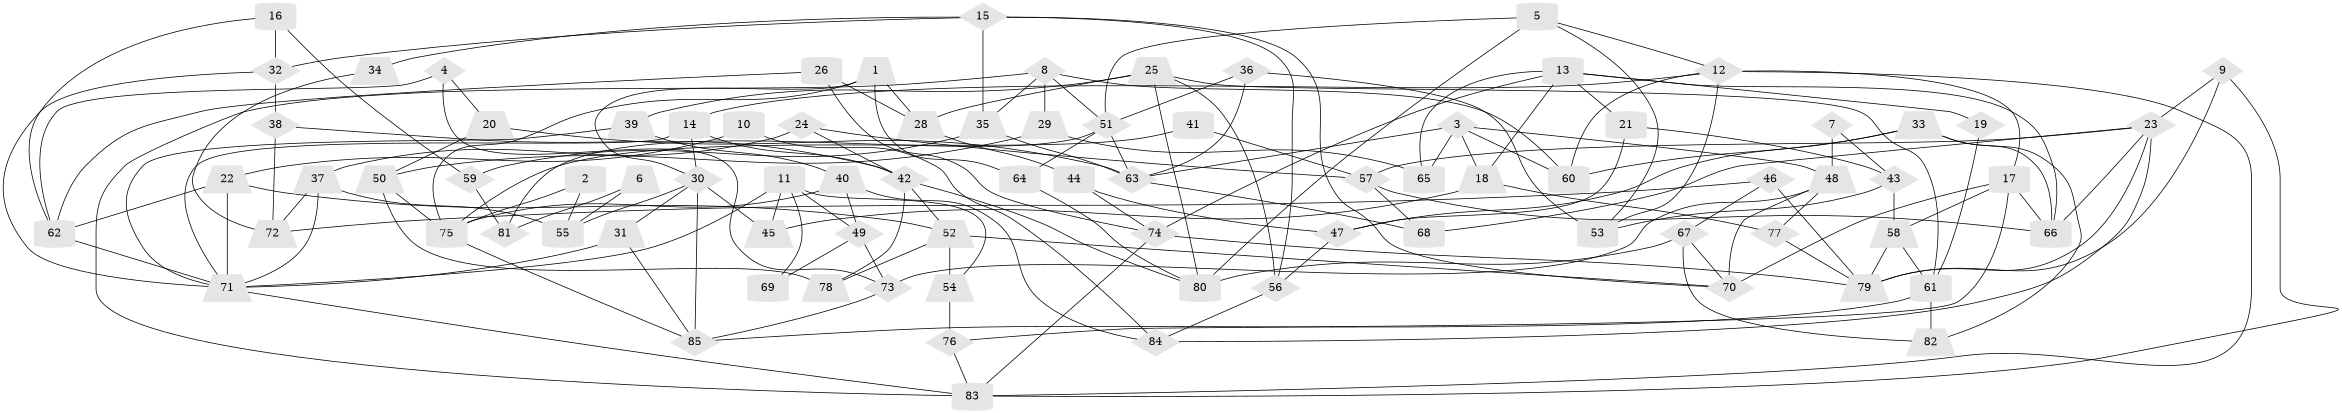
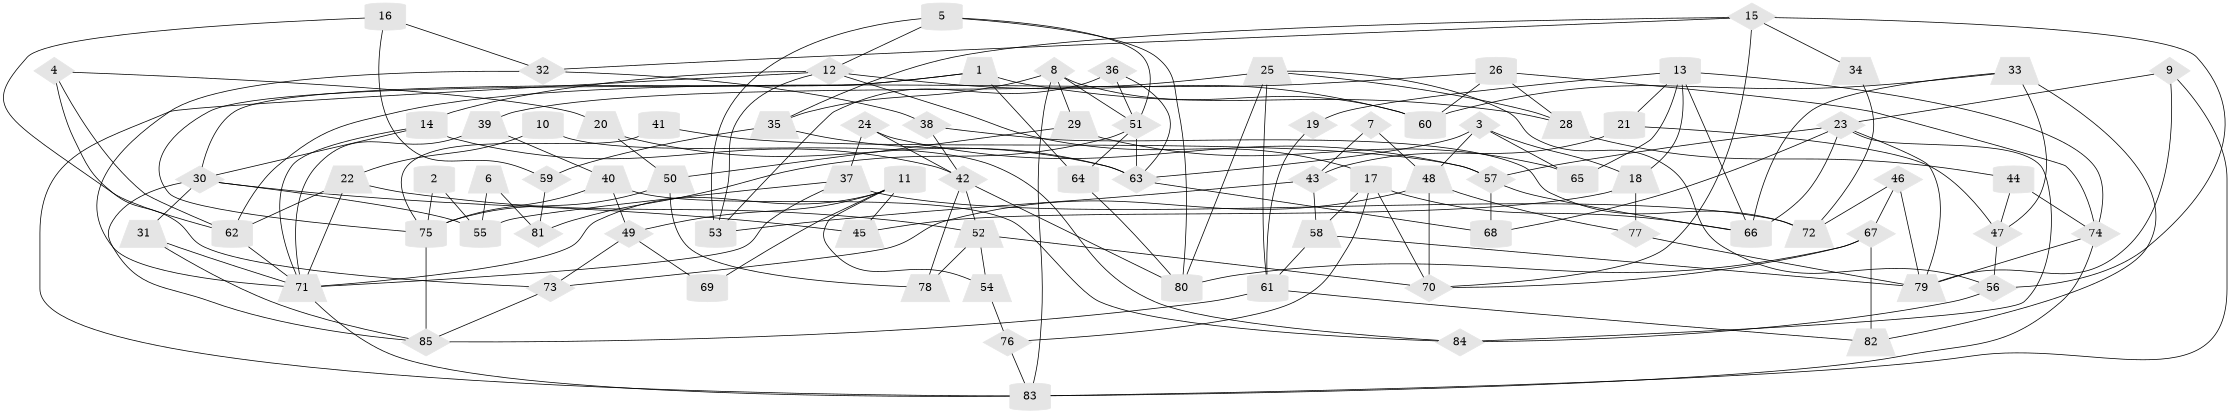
(1501, 146) -> (1457, 101)
